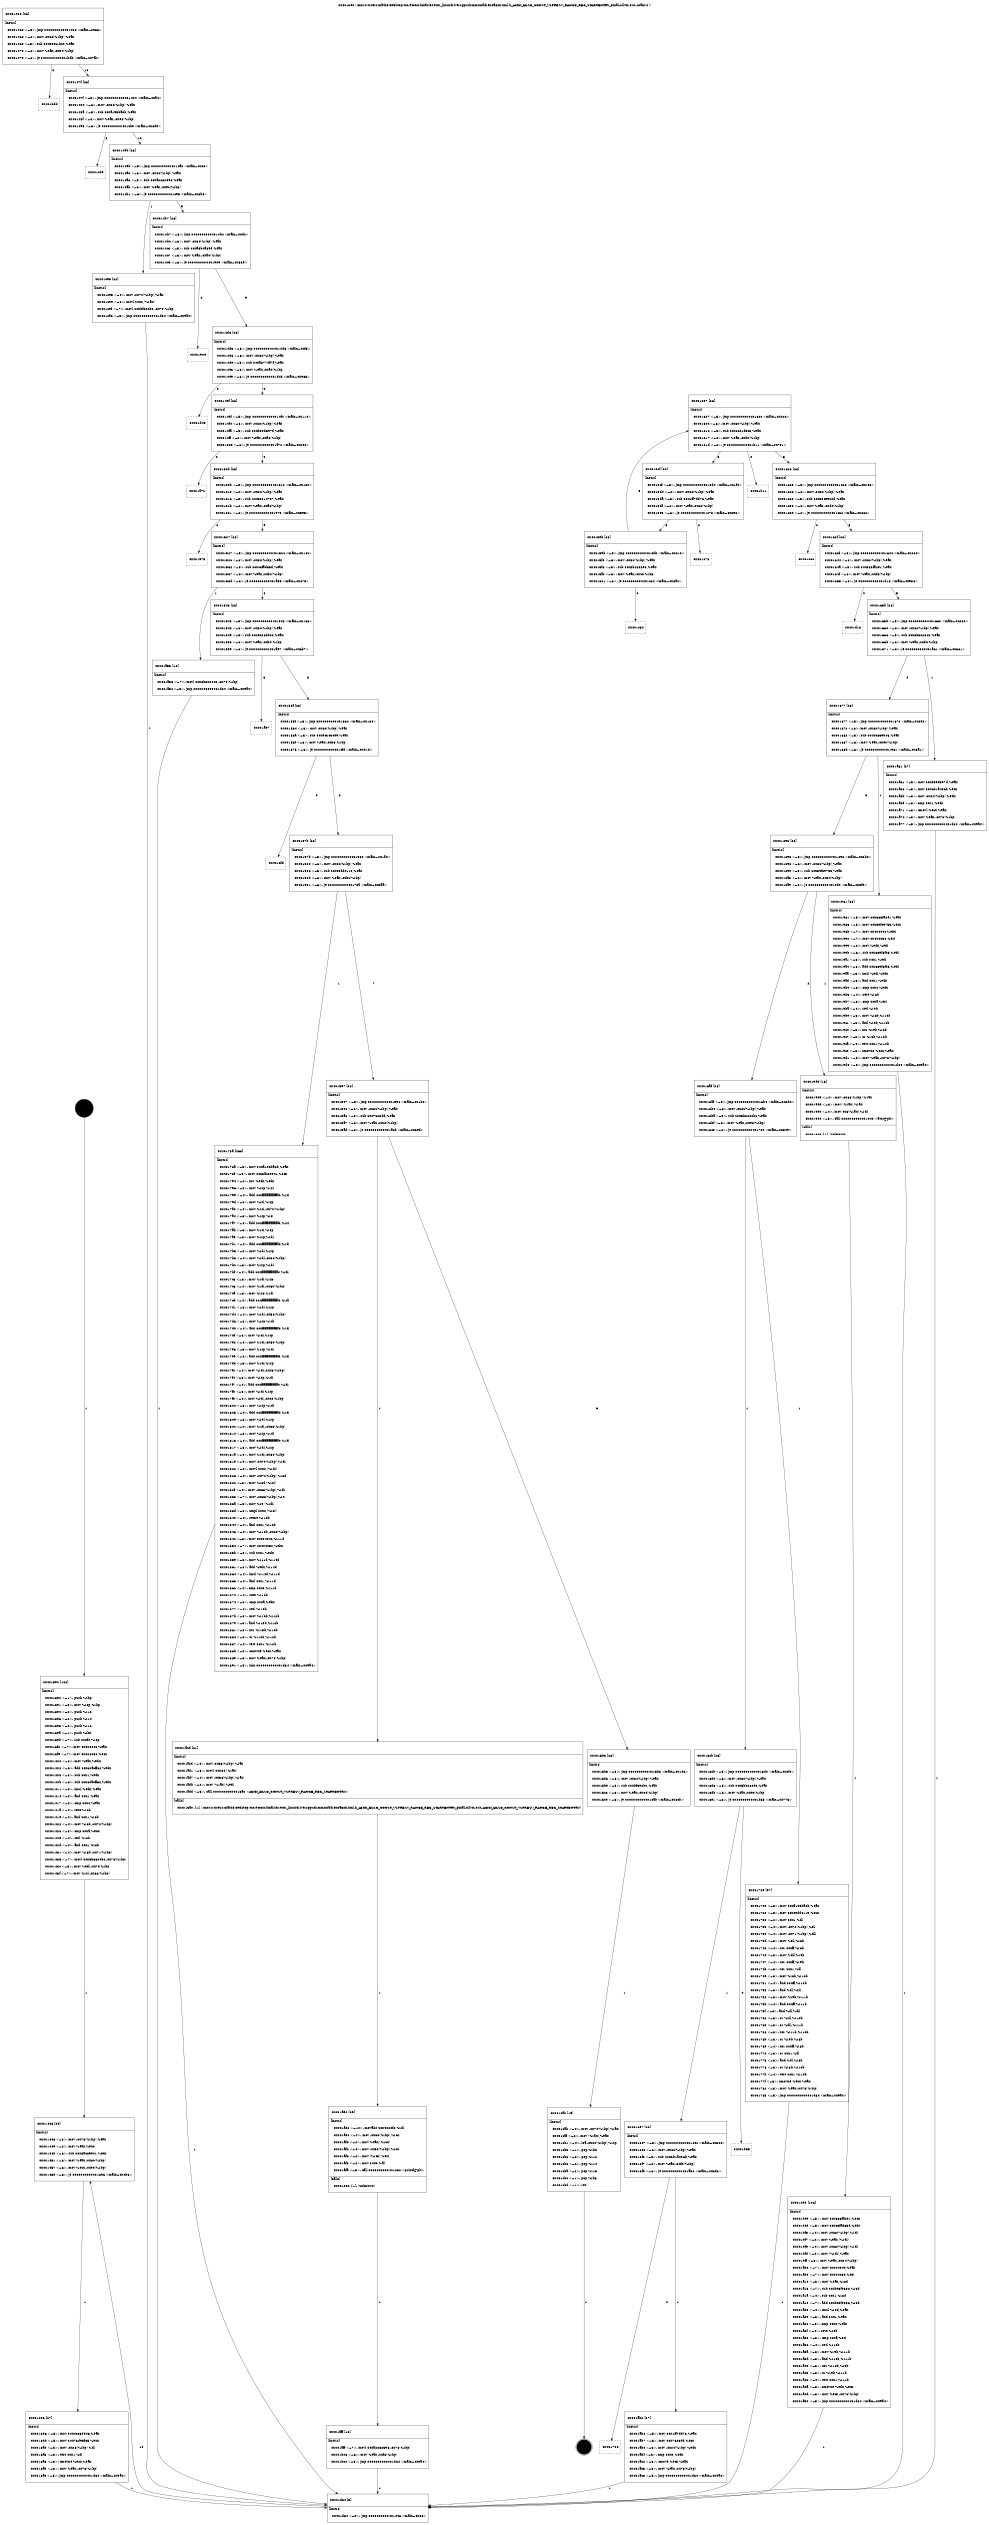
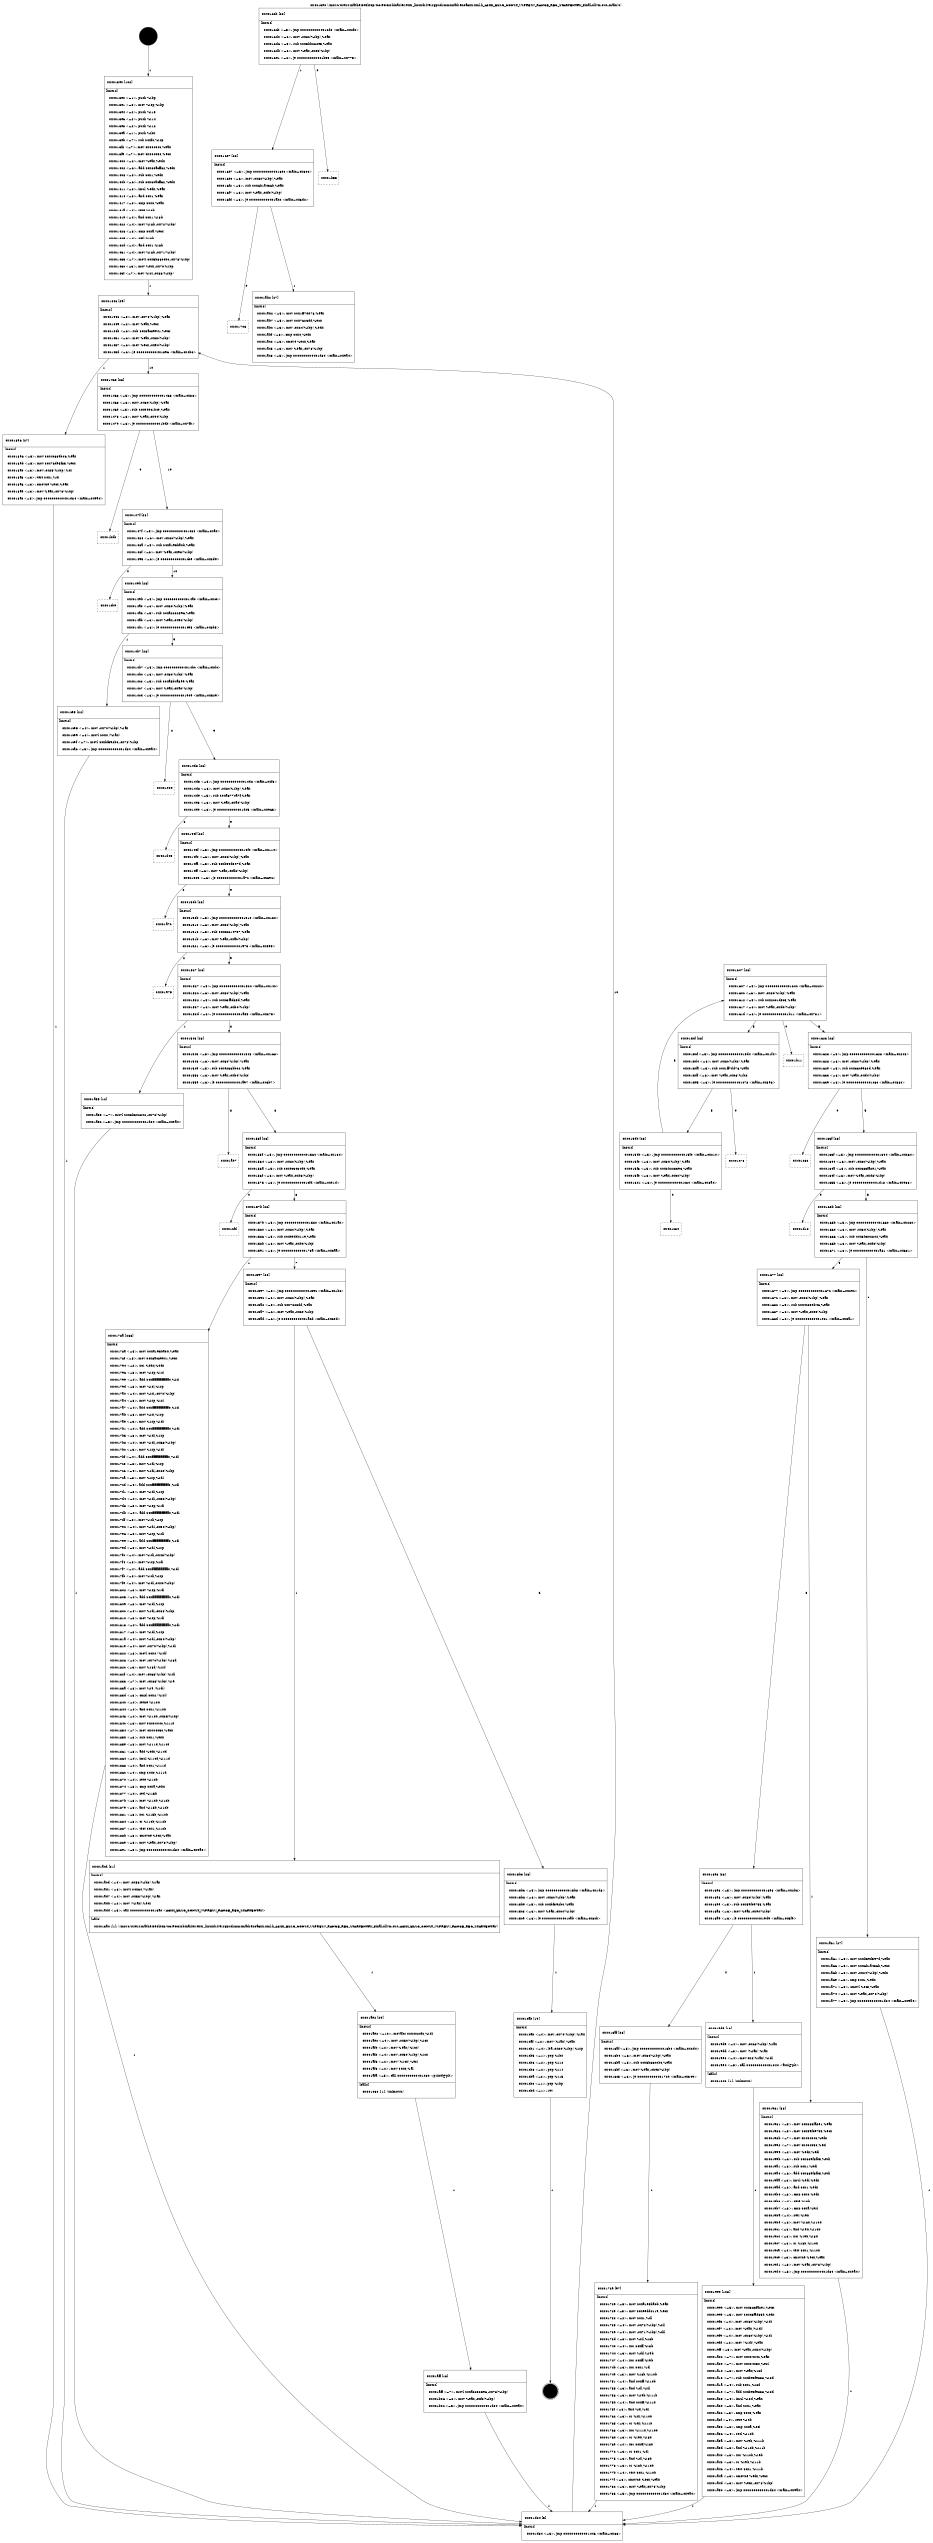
none -> (148, 365)
(745, 1442) -> none
(528, 2498) -> none
